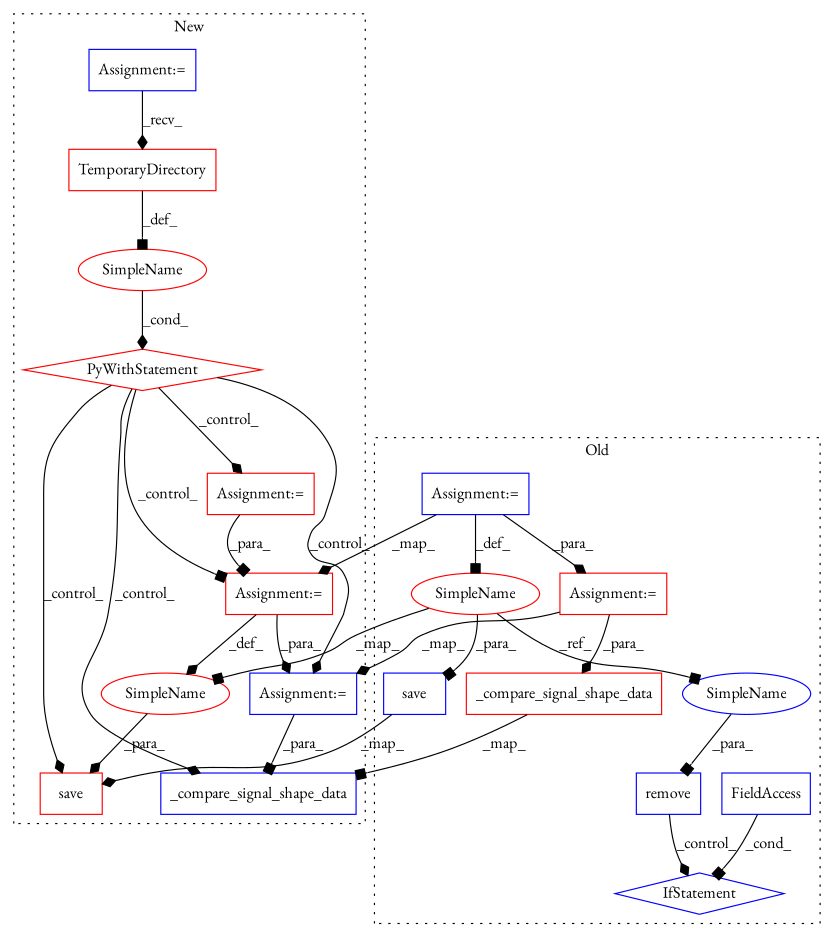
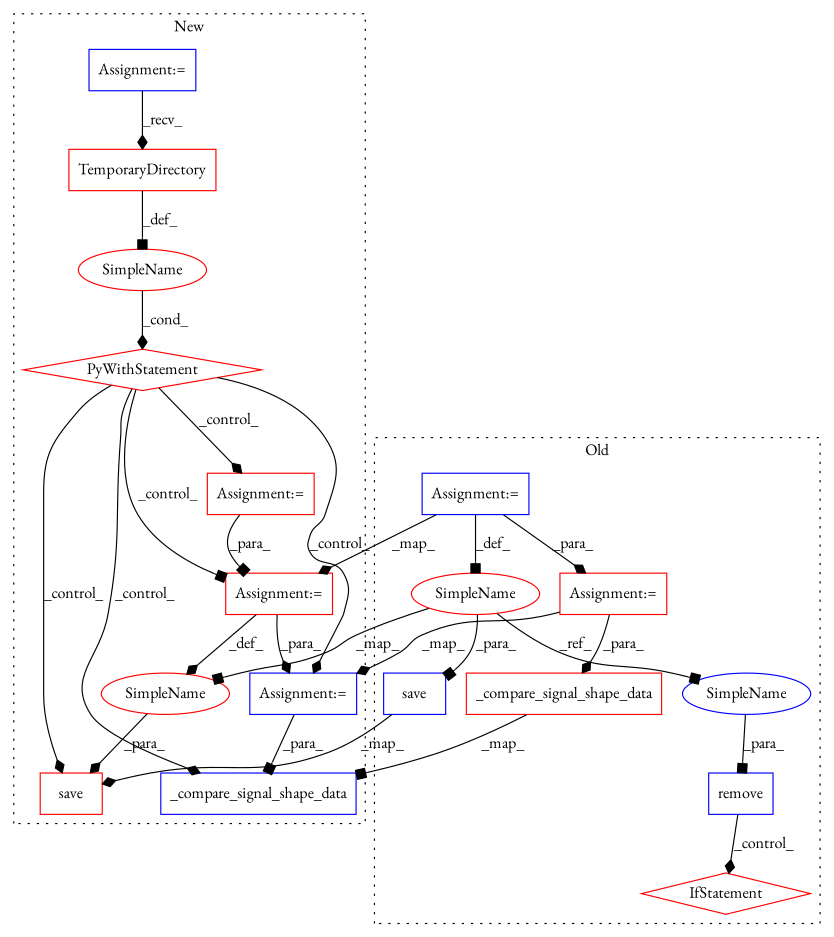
(766, 794) -> none
(700, 894) -> (726, 894)
